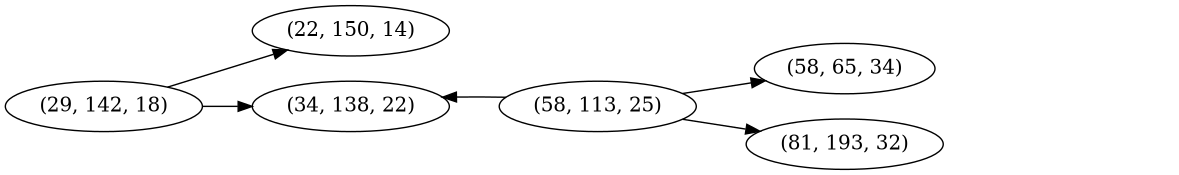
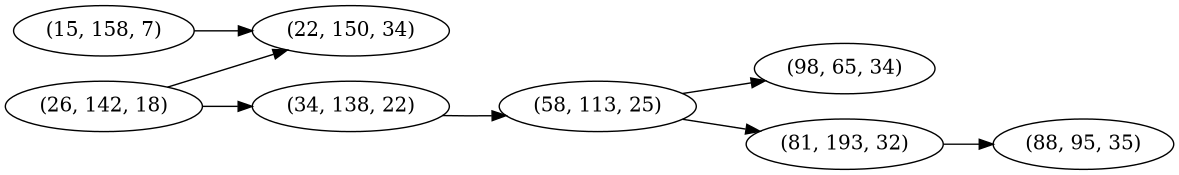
none -> (104, 31)
(351, 31) -> (351, 31)
(845, 69) -> (845, 69)
(481, 97) -> (467, 116)
(104, 106) -> (104, 106)
none -> (1083, 144)
